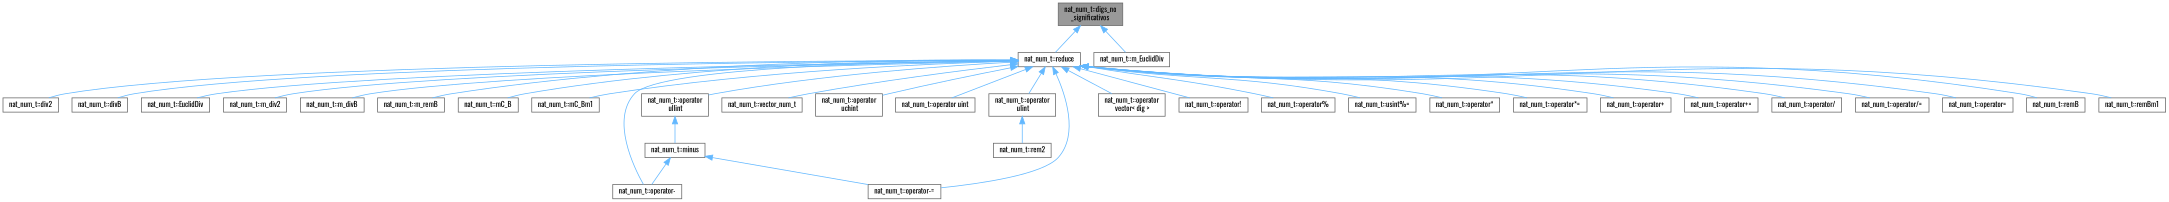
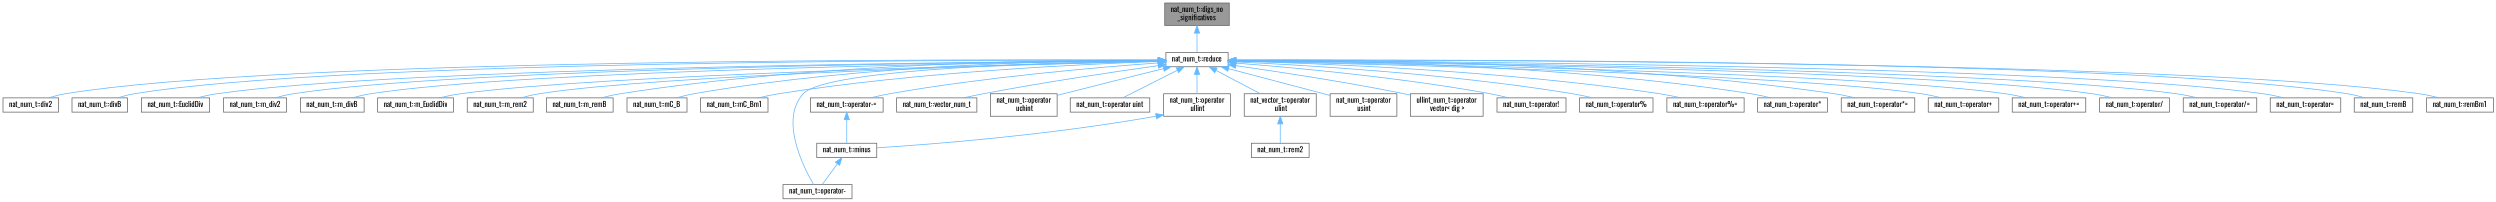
(1116, 42) -> (618, 81)
none -> (500, 105)
(1022, 105) -> (1280, 105)
(1132, 105) -> (1447, 105)
none -> (1364, 105)
(1382, 105) -> (1706, 105)
(790, 171) -> (847, 132)
